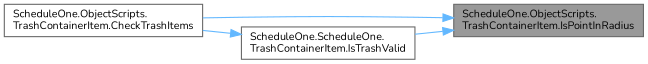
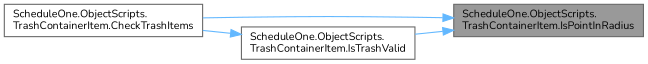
(328, 43) -> (328, 43)
